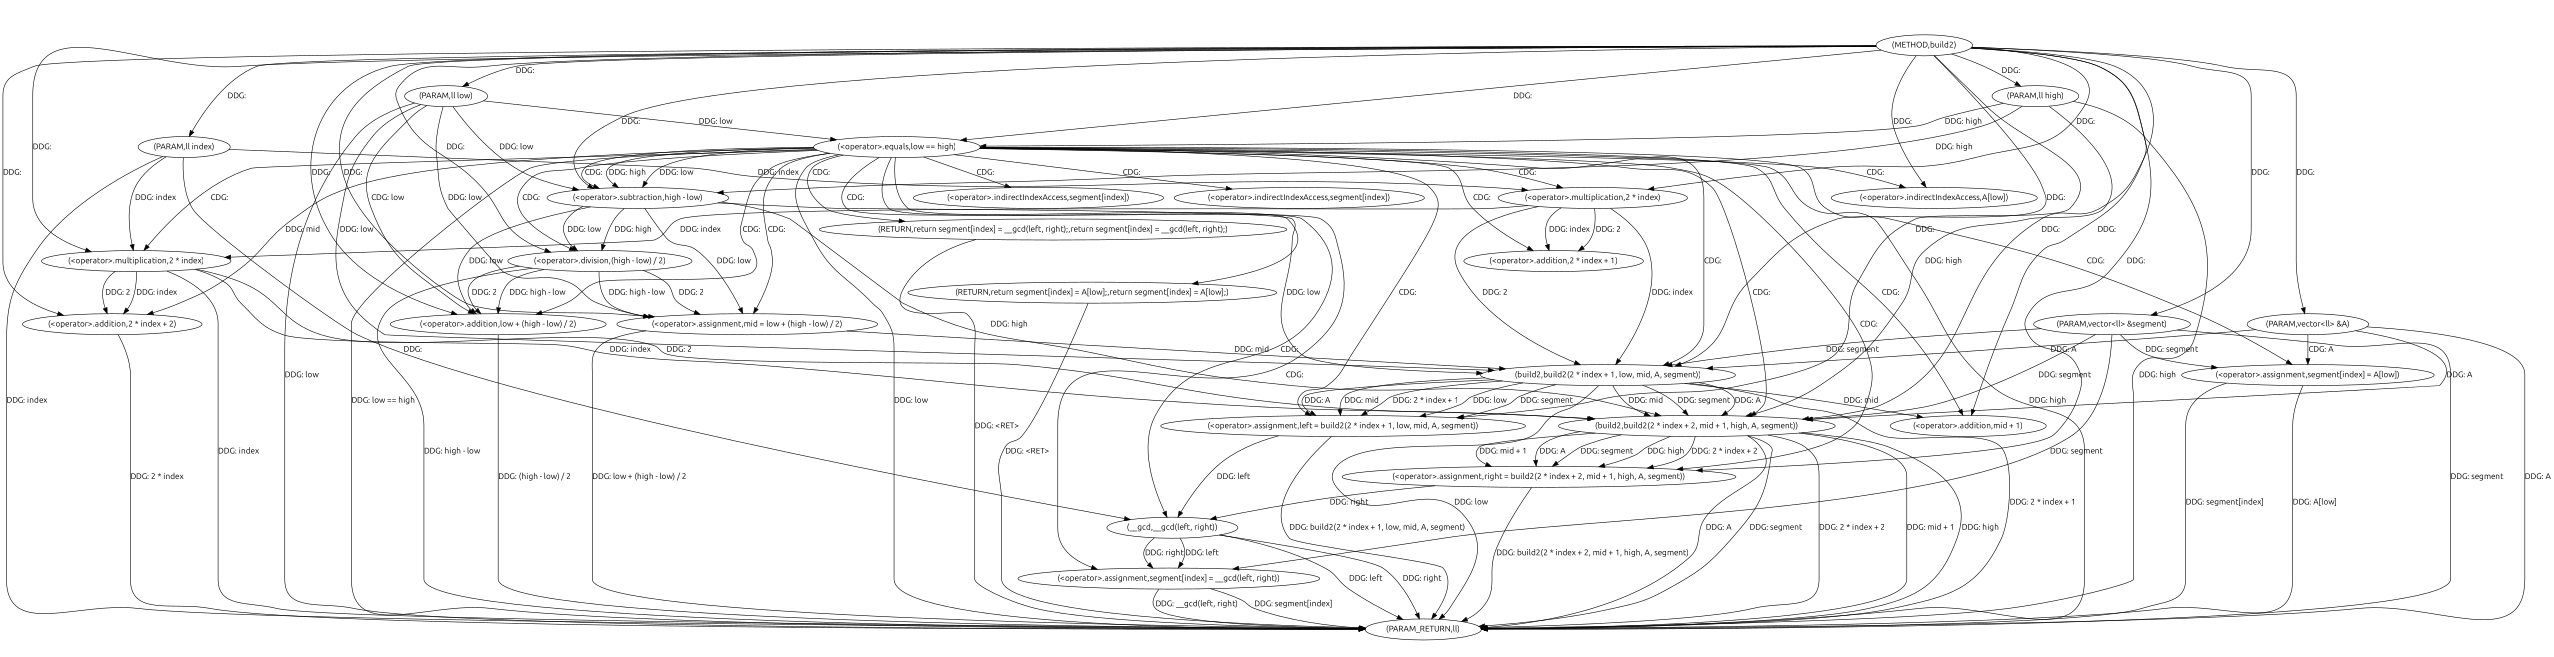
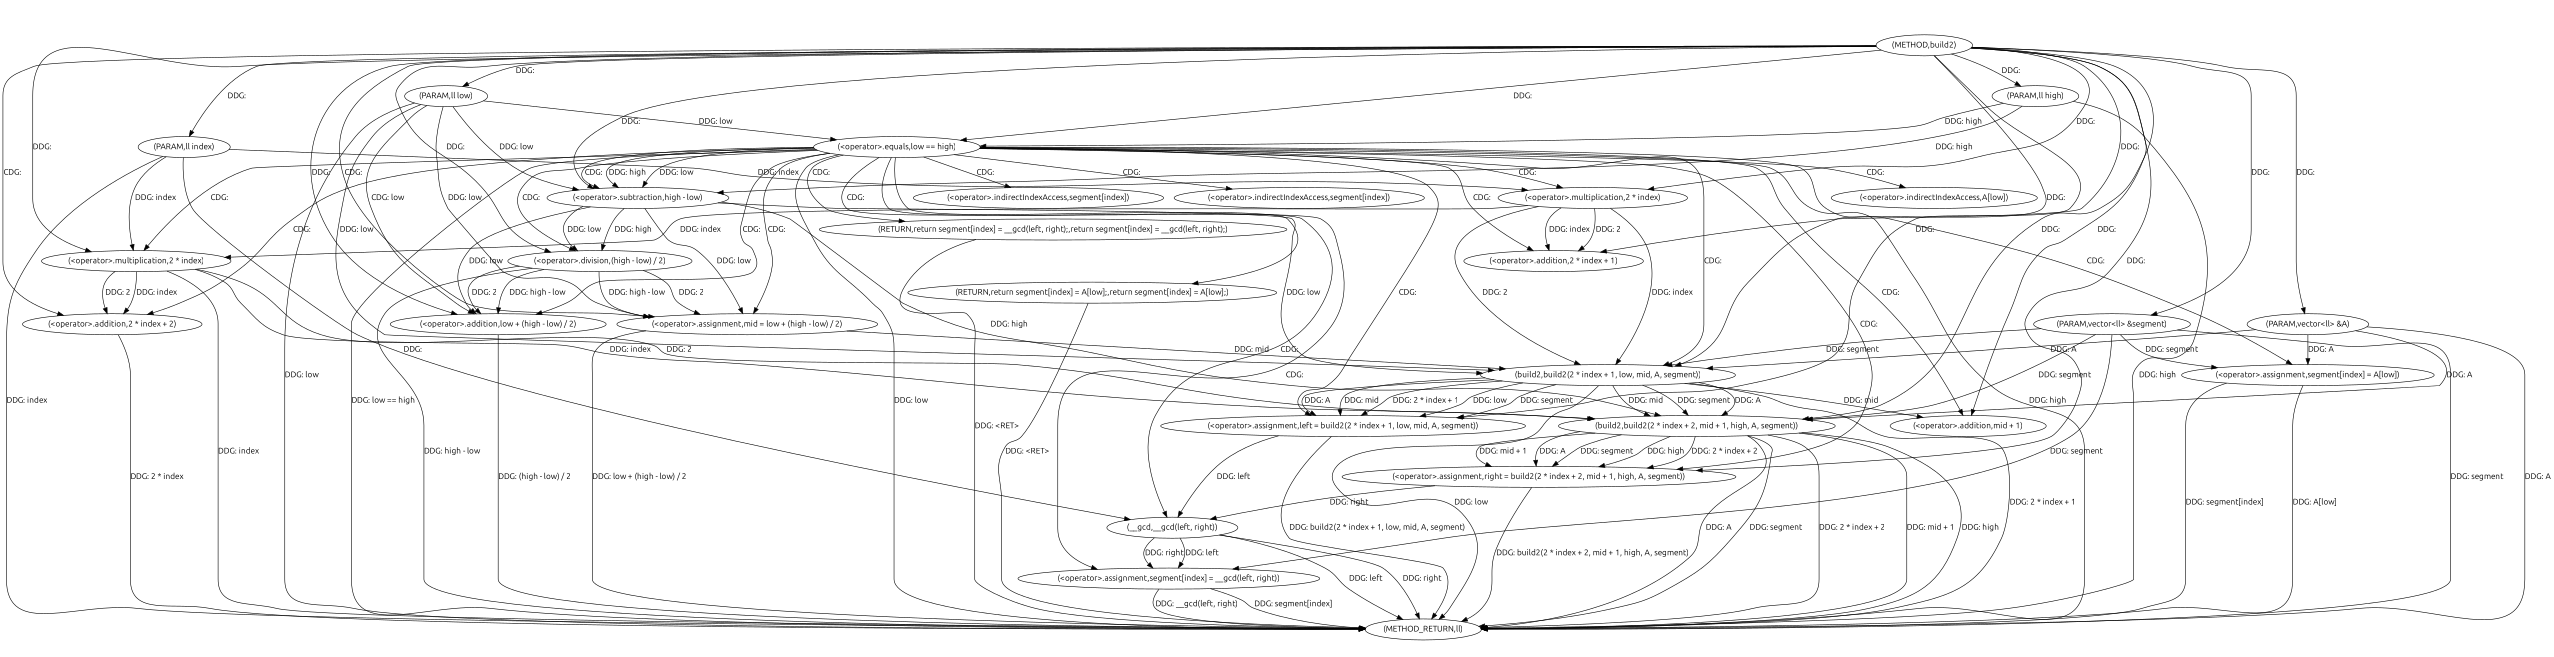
(1892, 120) -> (2078, 209)
(1638, 169) -> none
(13, 172) -> (13, 172)
(354, 172) -> (354, 172)
(1966, 228) -> none
(303, 229) -> (303, 229)
(2321, 350) -> (2321, 350)
(1423, 629) -> (1423, 629)
